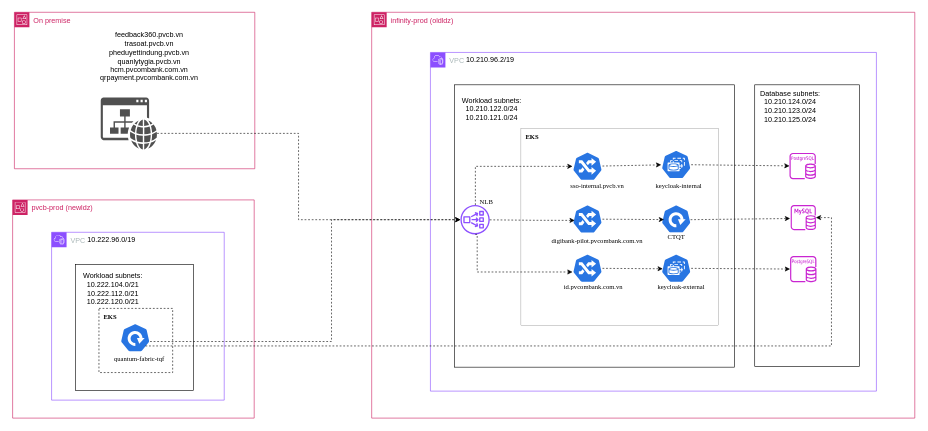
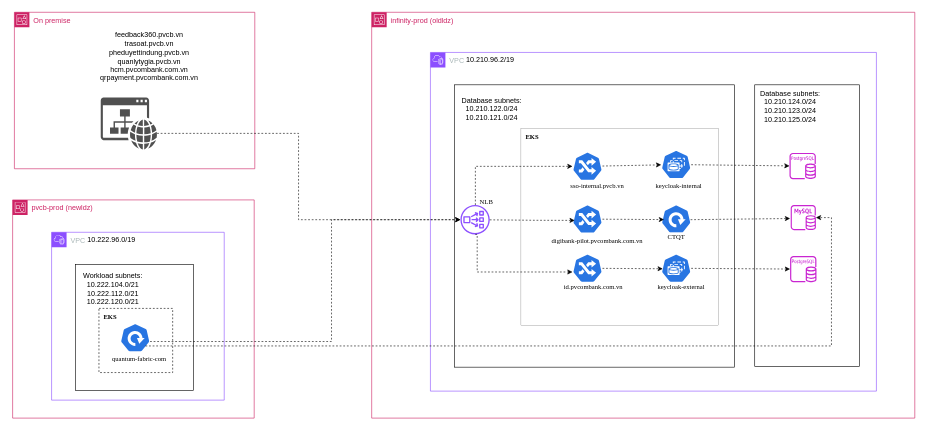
(492, 109) -> (492, 109)
(139, 360) -> (139, 360)
